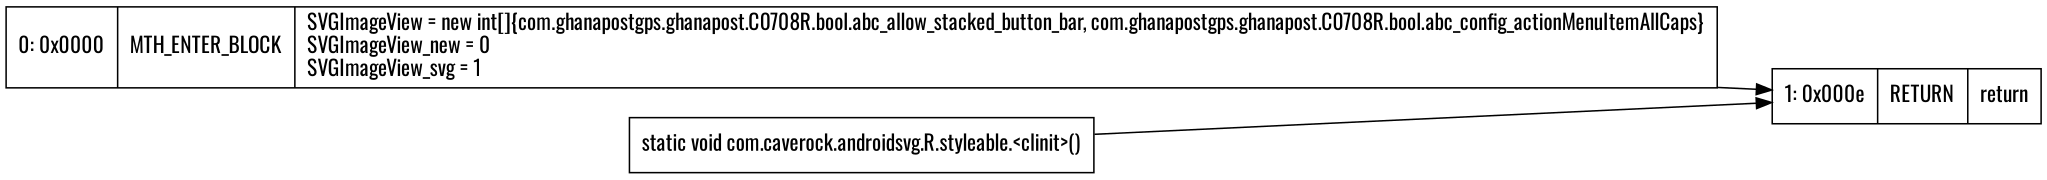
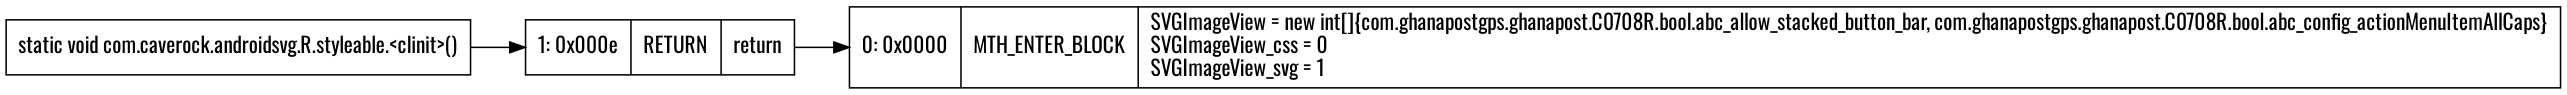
(400, 47) -> (1240, 47)
(1737, 88) -> (814, 47)
